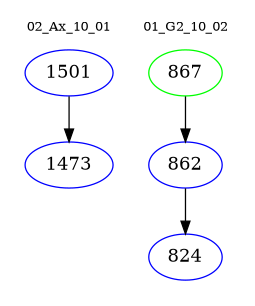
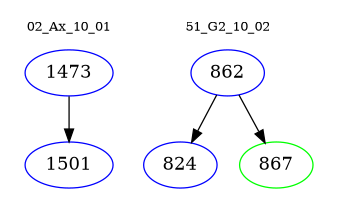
(186, 28) -> (228, 28)
(69, 113) -> (69, 113)
(185, 113) -> (249, 113)
